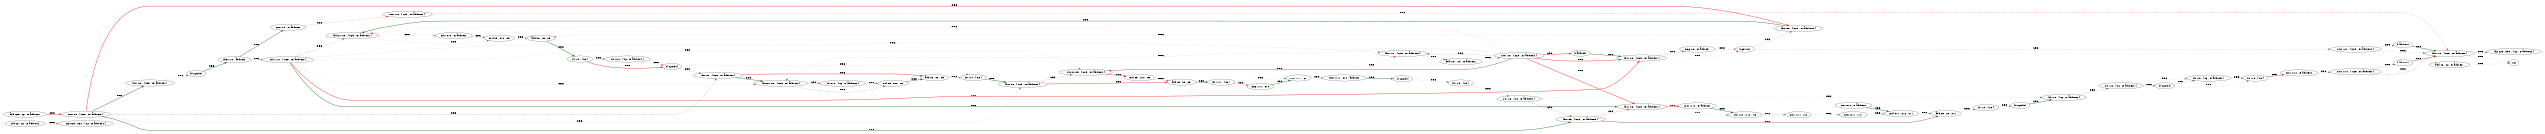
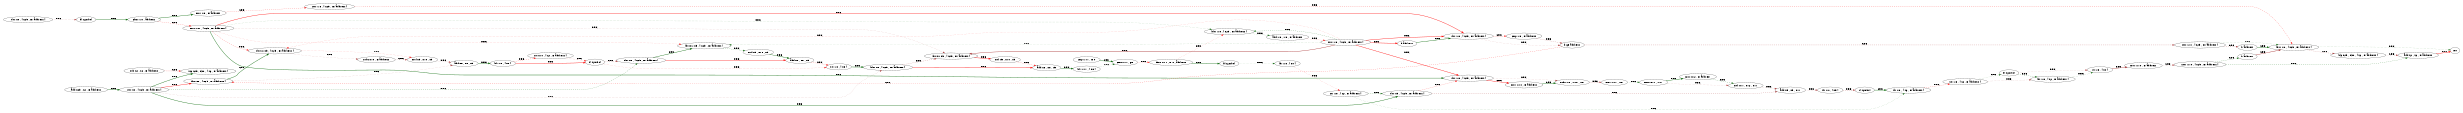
(454, 36) -> (376, 60)
(260, 44) -> (175, 16)
(1745, 49) -> (1572, 45)
none -> (2391, 55)
(599, 58) -> (522, 59)
(2489, 64) -> (2442, 53)
(2405, 72) -> (2316, 65)
(1317, 77) -> (1143, 61)
none -> (1674, 80)
(843, 83) -> none
(1240, 84) -> none
(117, 99) -> (171, 80)
(1877, 109) -> (1721, 81)
(53, 114) -> (113, 90)
(1924, 114) -> (1768, 88)
(1745, 115) -> (1572, 82)
(1769, 123) -> (1604, 94)
